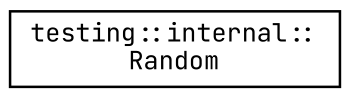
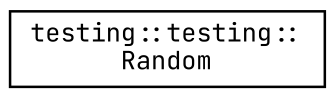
(175, 49) -> (167, 49)
